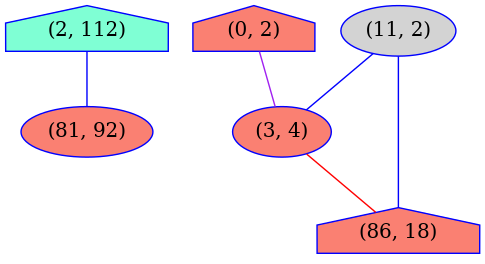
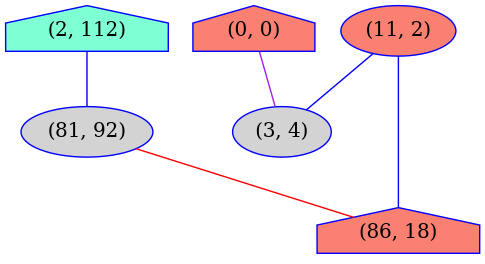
(254, 31) -> (254, 31)
(398, 31) -> (398, 31)
(87, 132) -> (87, 132)
(282, 132) -> (282, 132)
(341, 183) -> (245, 183)
